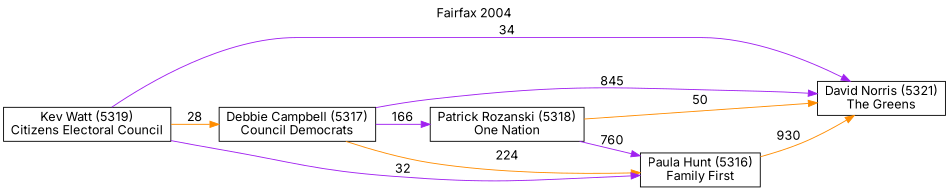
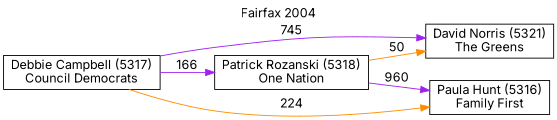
(612, 82) -> (292, 31)
(87, 124) -> none
(612, 141) -> (397, 78)
(805, 142) -> none
